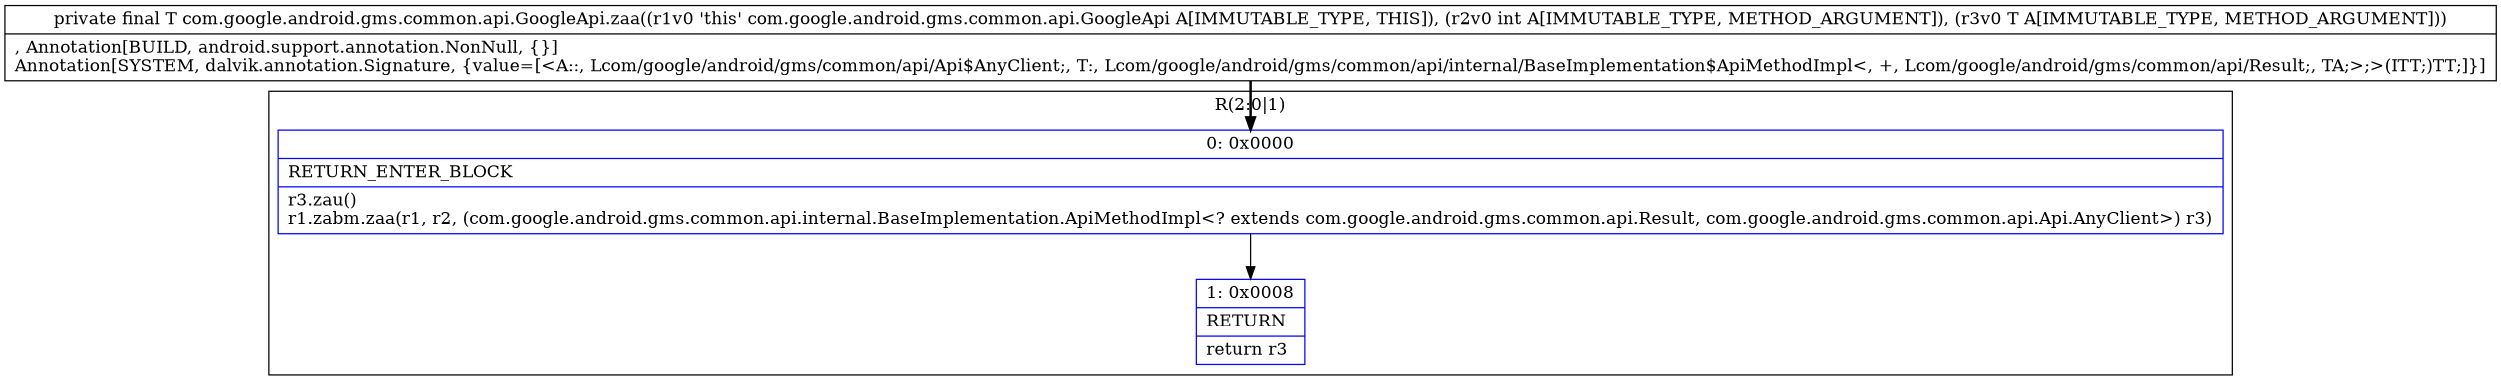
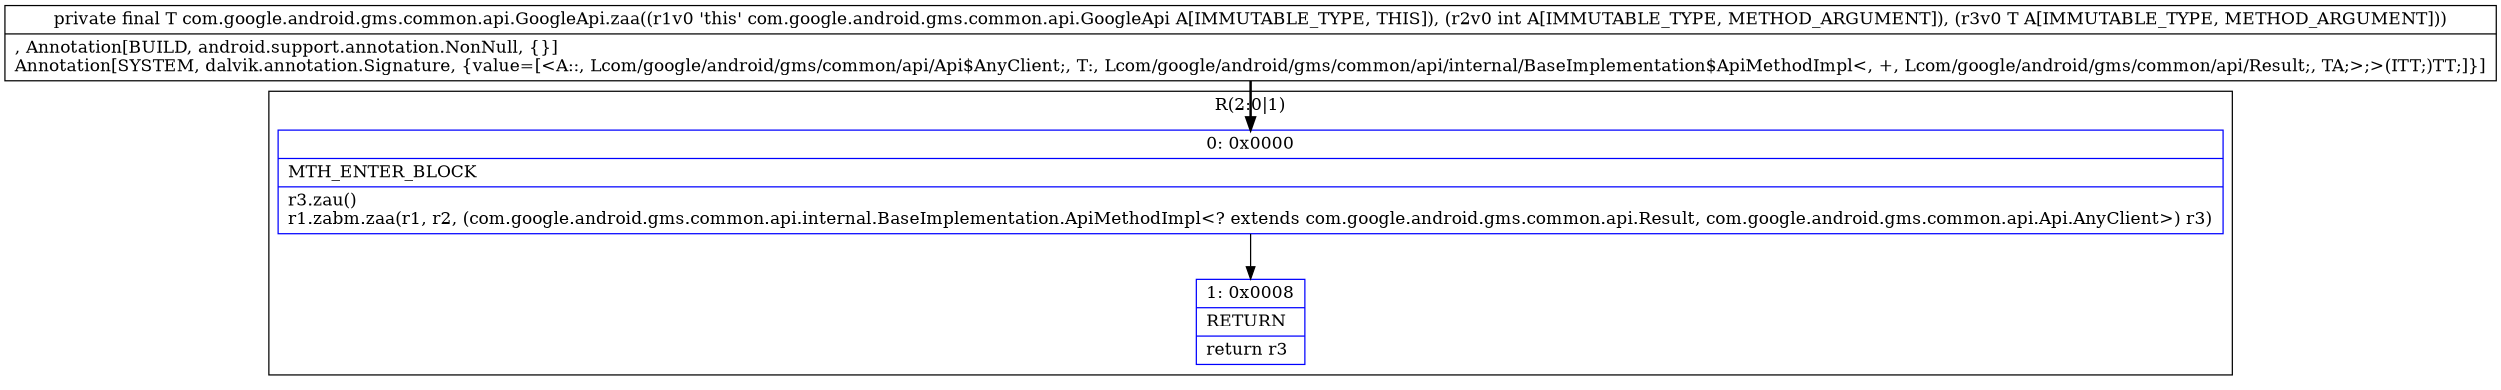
(401, 172) -> (383, 172)
